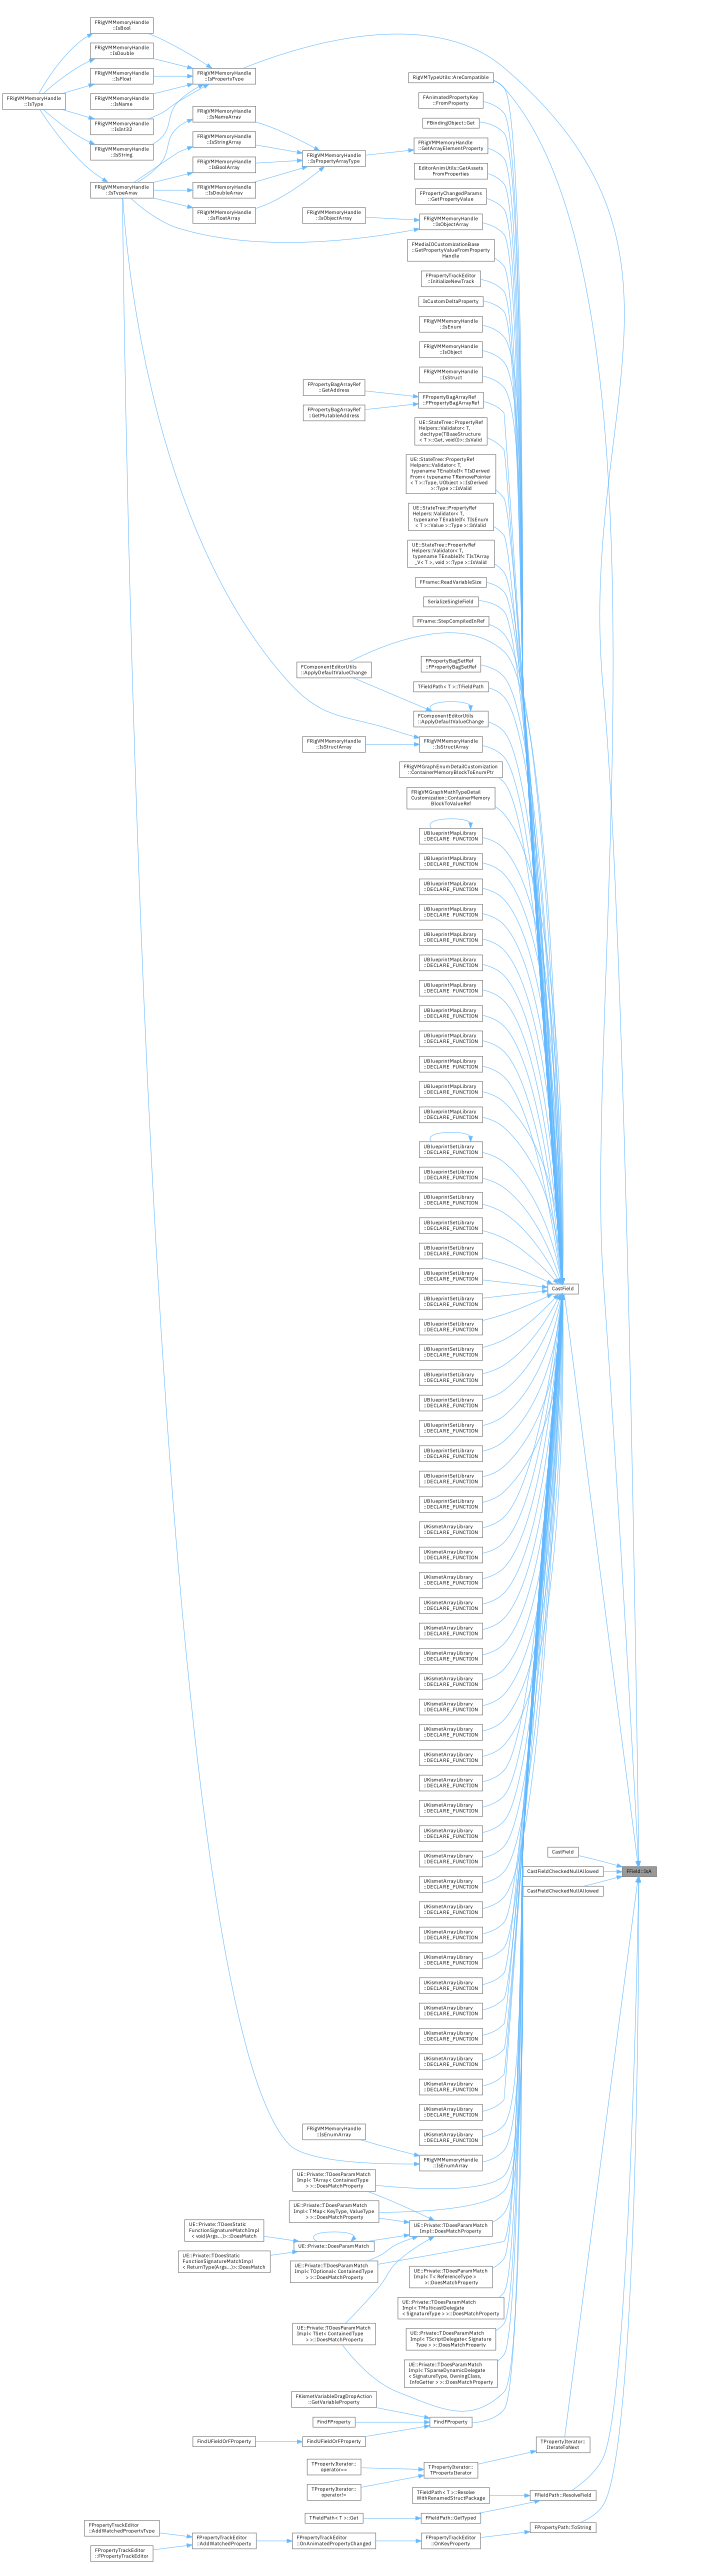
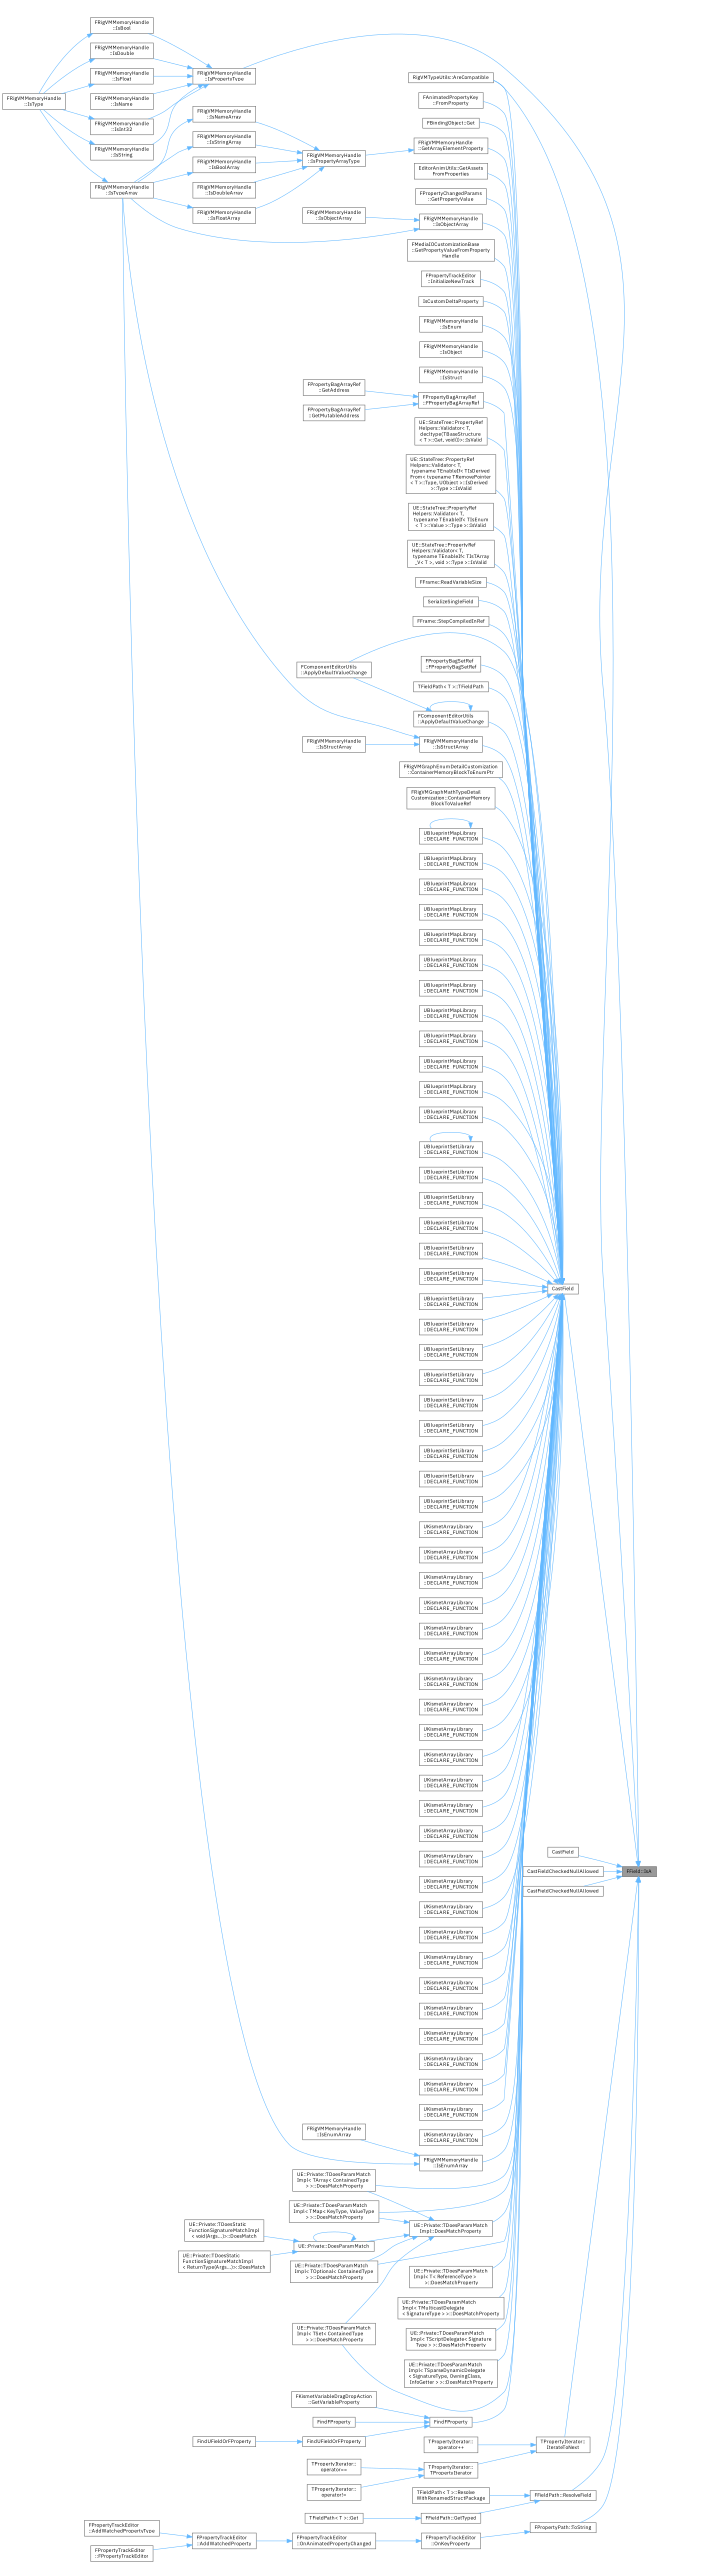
(170, 190) -> none
none -> (451, 2445)
